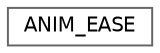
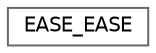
(80, 27) -> (78, 27)
